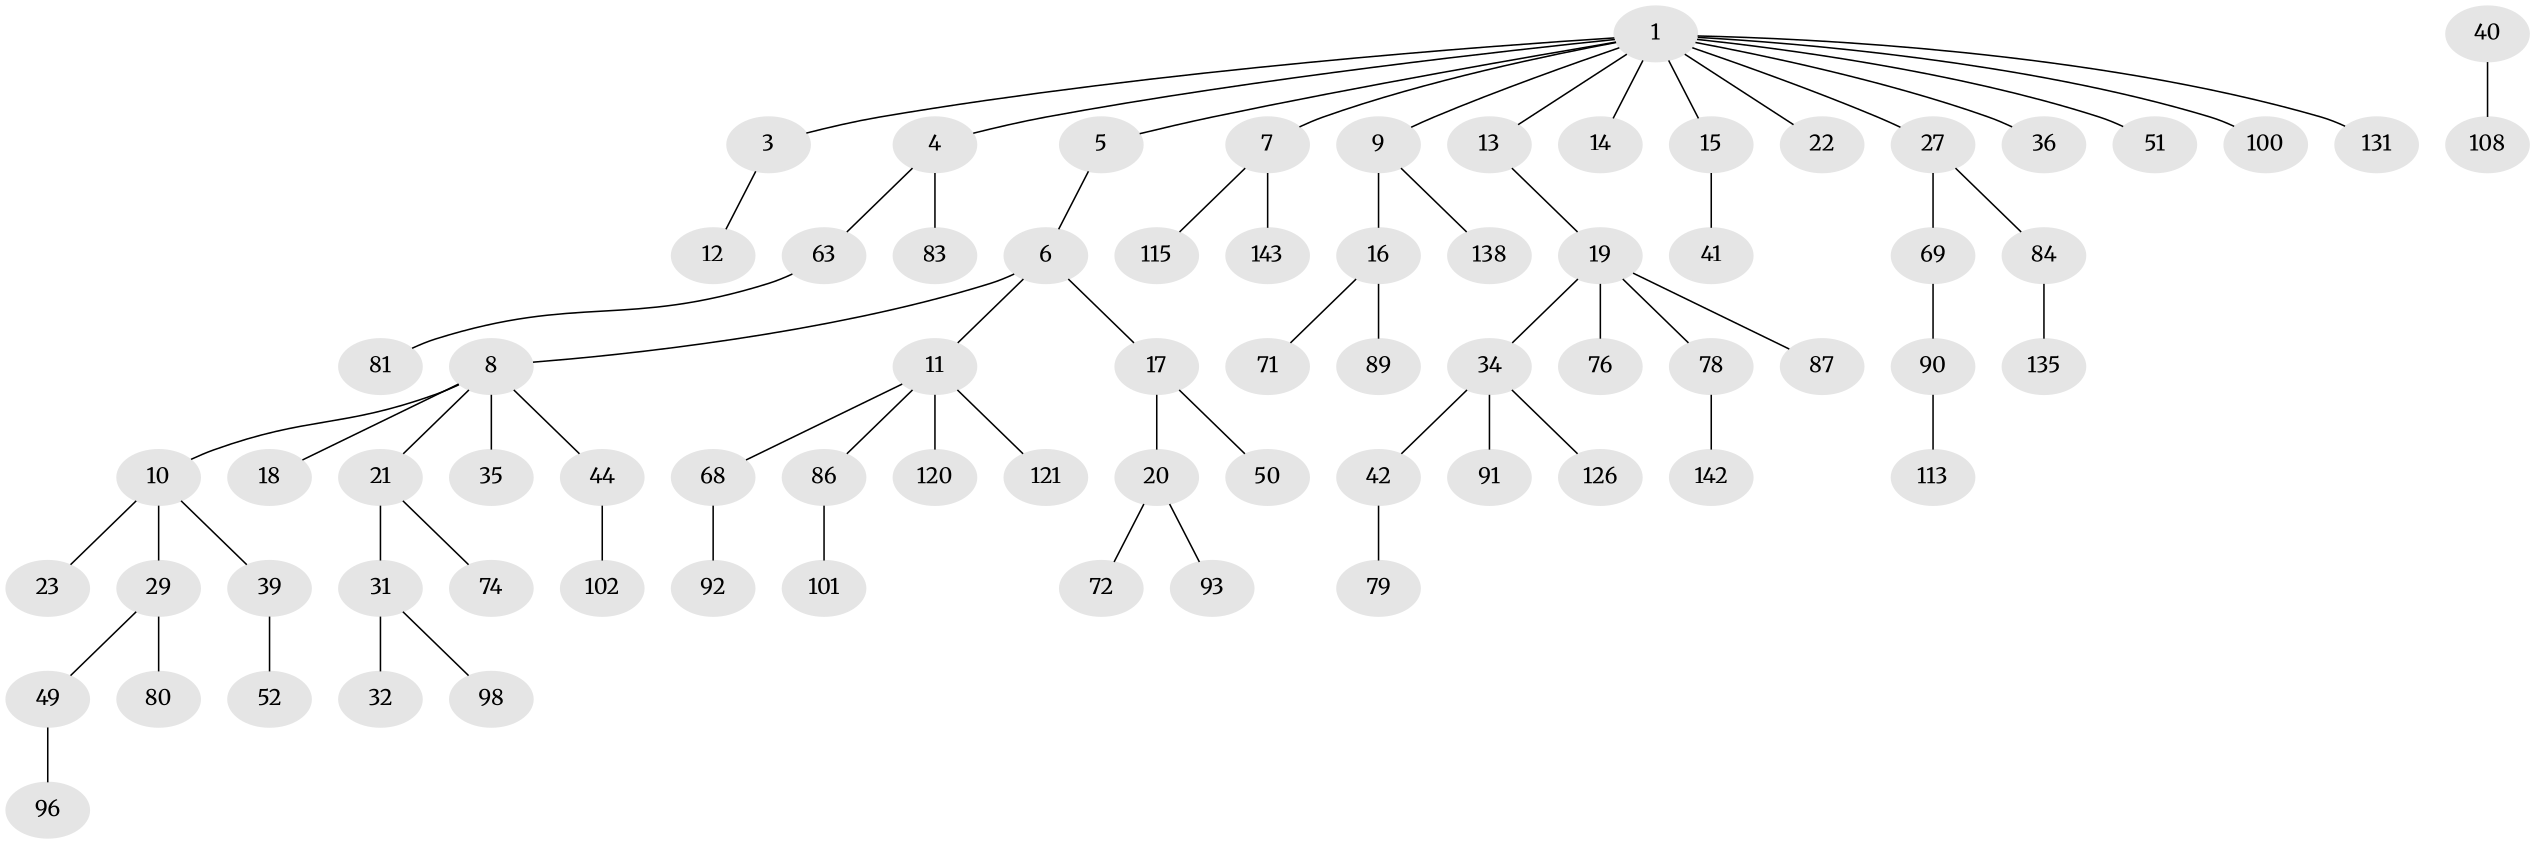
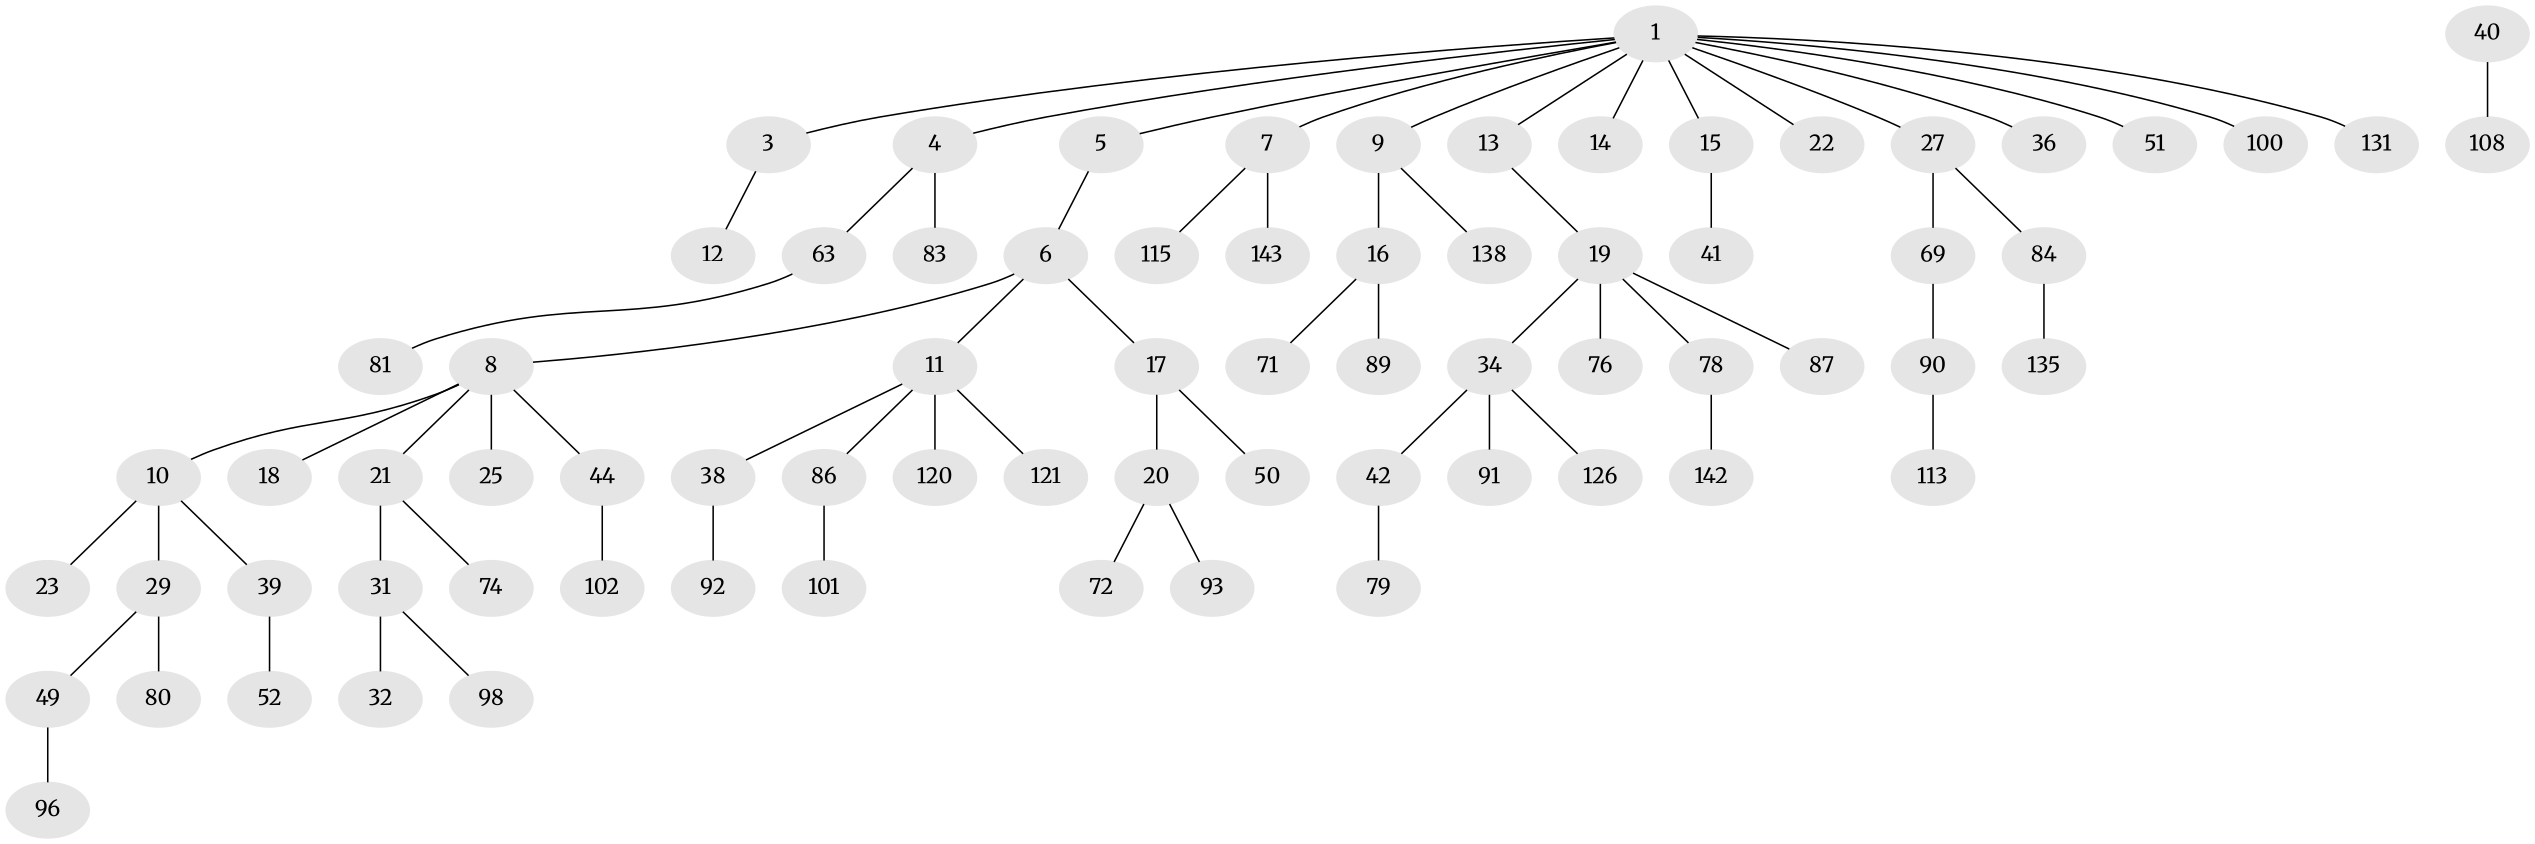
(491, 477) -> (491, 477)
(713, 477) -> (713, 477)
